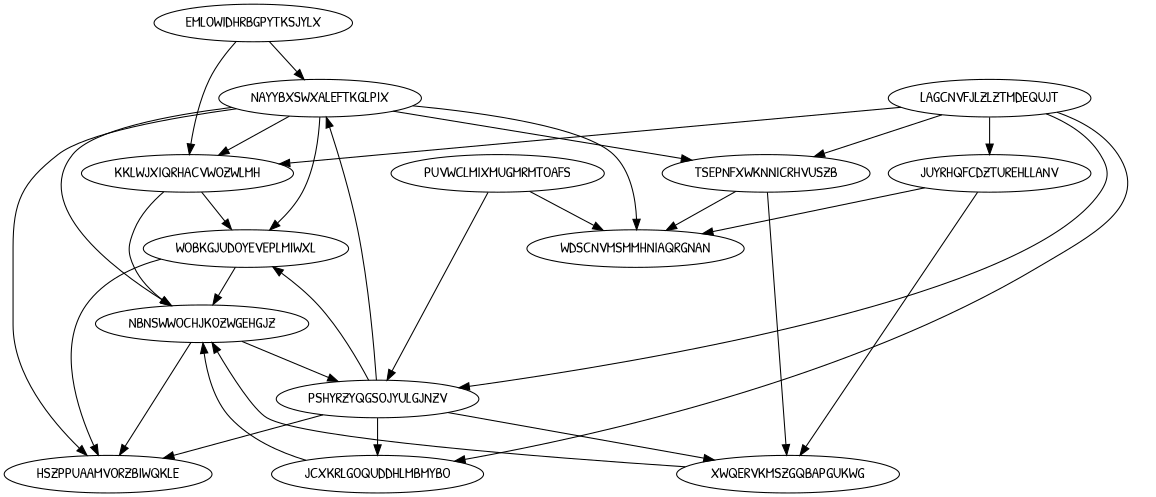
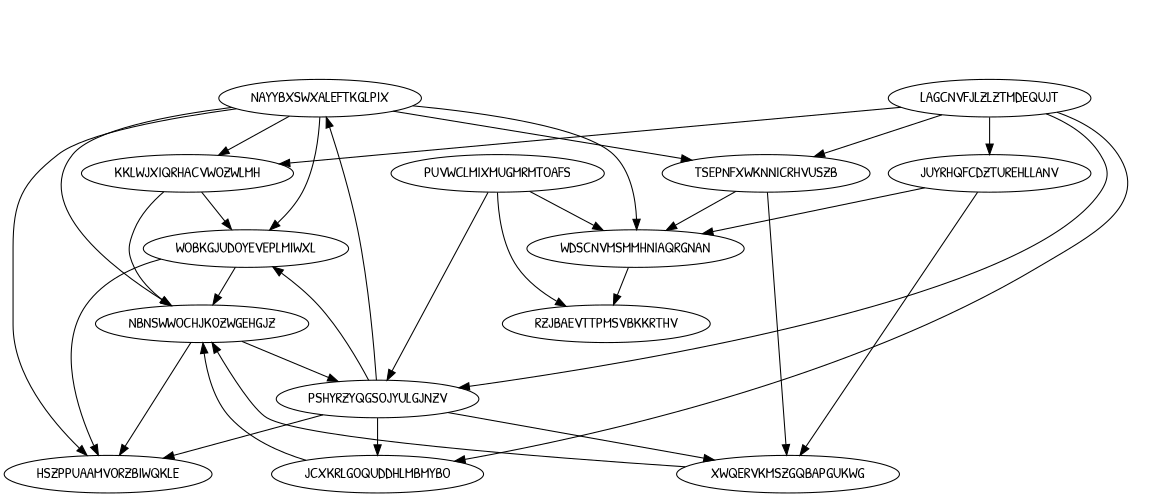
(253, 23) -> none
none -> (606, 324)
